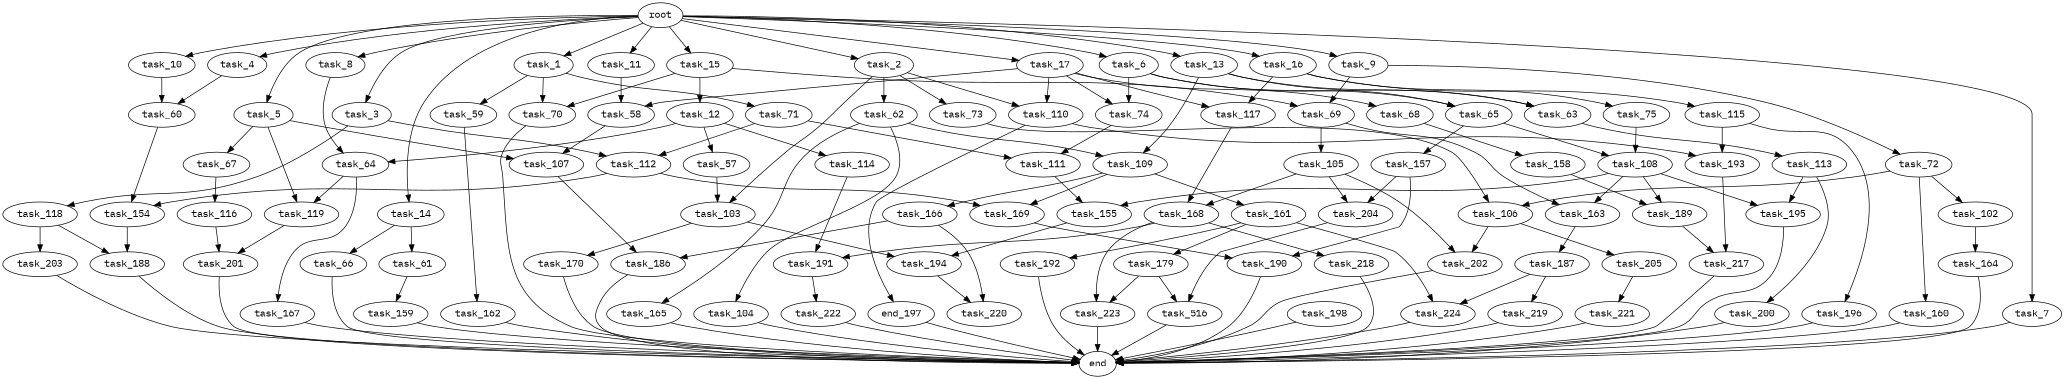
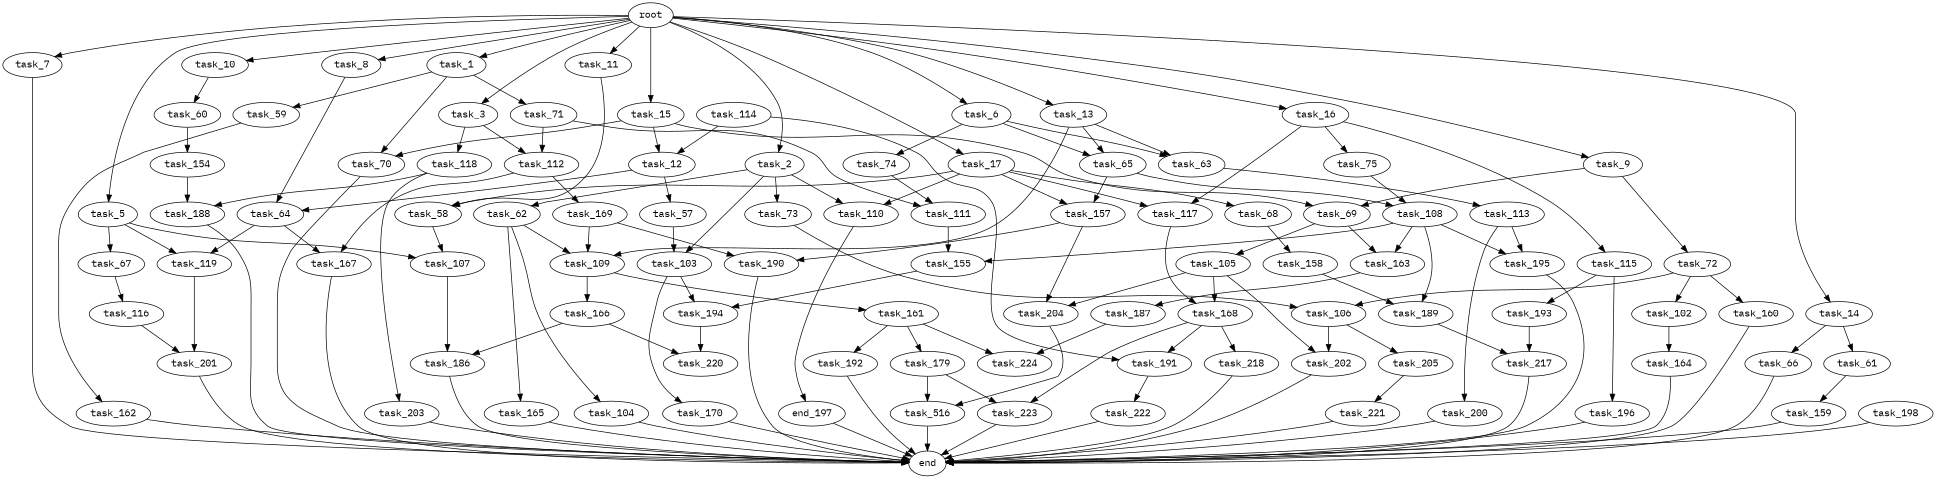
(237, 65) -> none
(1086, 88) -> (1030, 187)
(772, 138) -> (701, 138)
(1380, 140) -> none
(1074, 188) -> (589, 236)
(384, 190) -> (419, 189)
(1525, 314) -> none
(1267, 345) -> none
